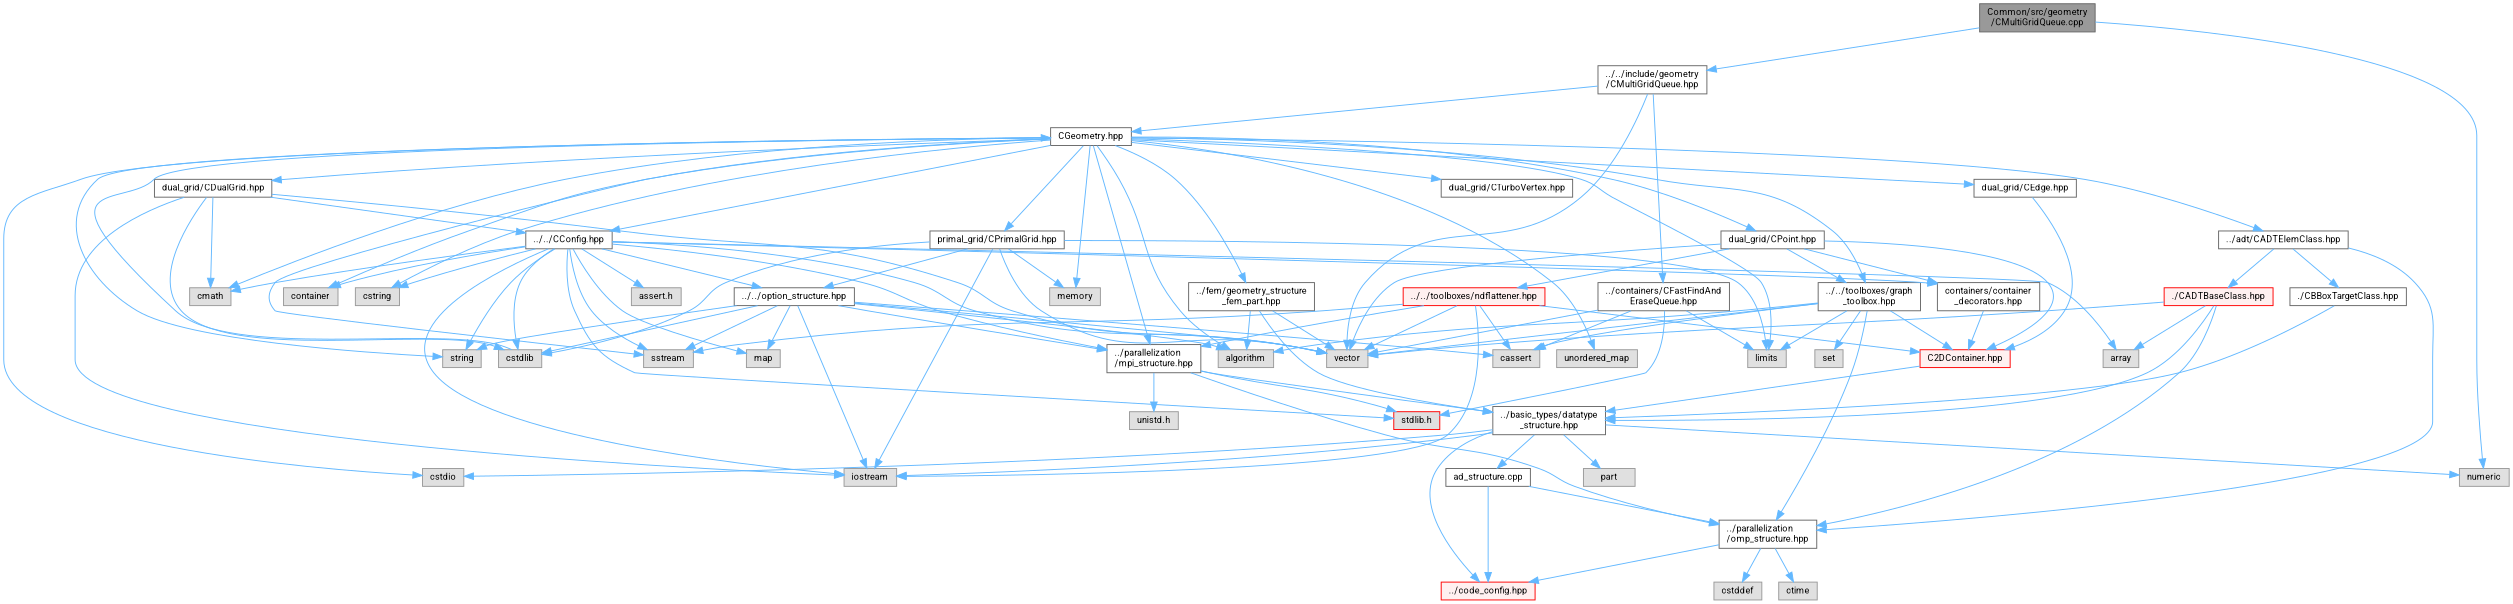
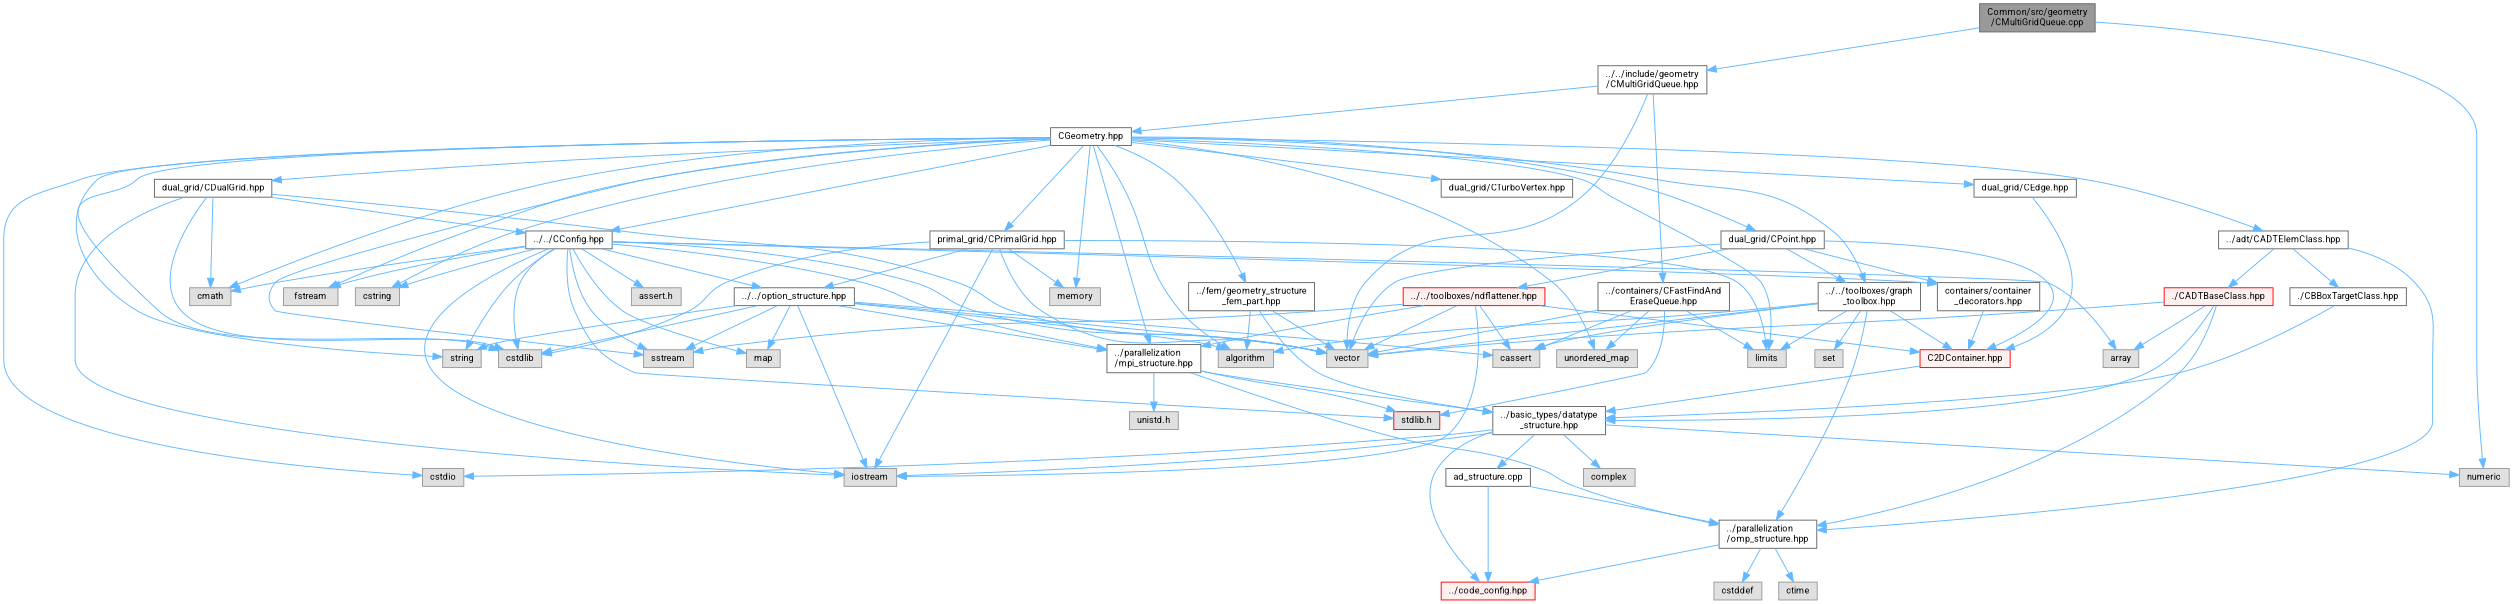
(183, 171) -> (145, 177)
(311, 297) -> (311, 297)
none -> (1631, 327)
(1609, 477) -> (1609, 477)
